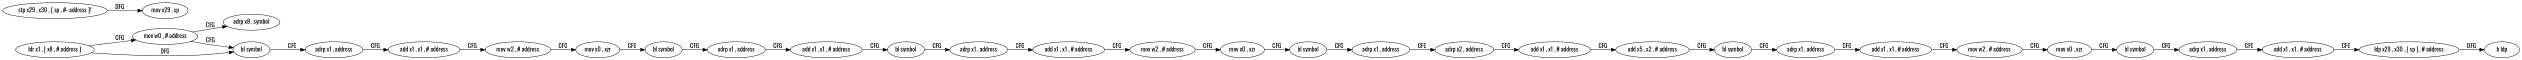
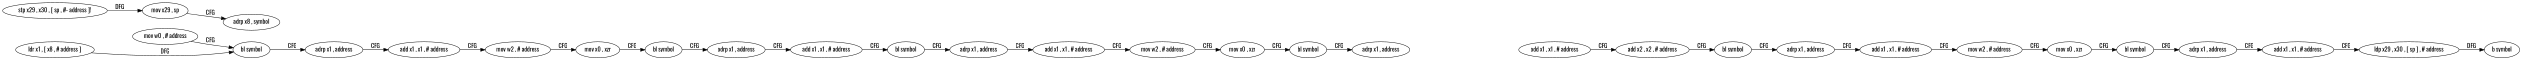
(207, 29) -> (204, 16)
(110, 43) -> none
(1464, 50) -> none
(1652, 50) -> (1652, 50)
(2502, 50) -> (2502, 50)
